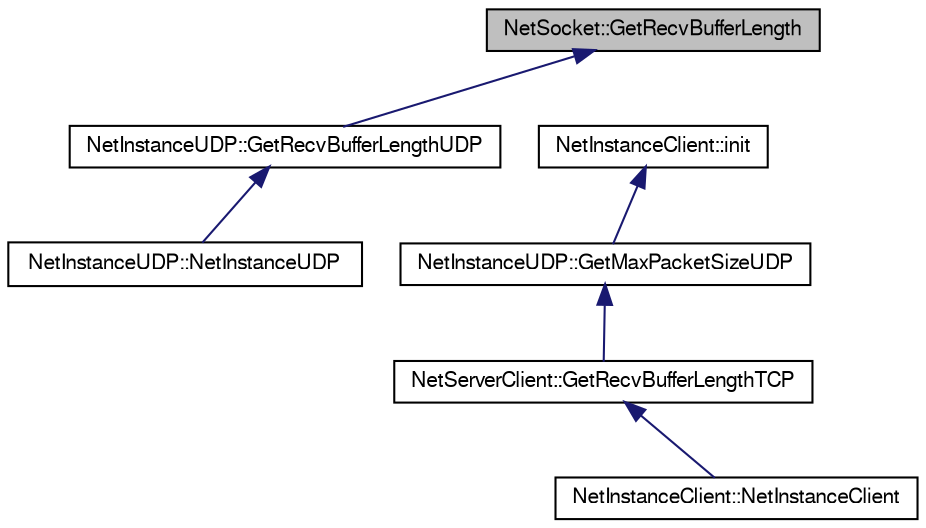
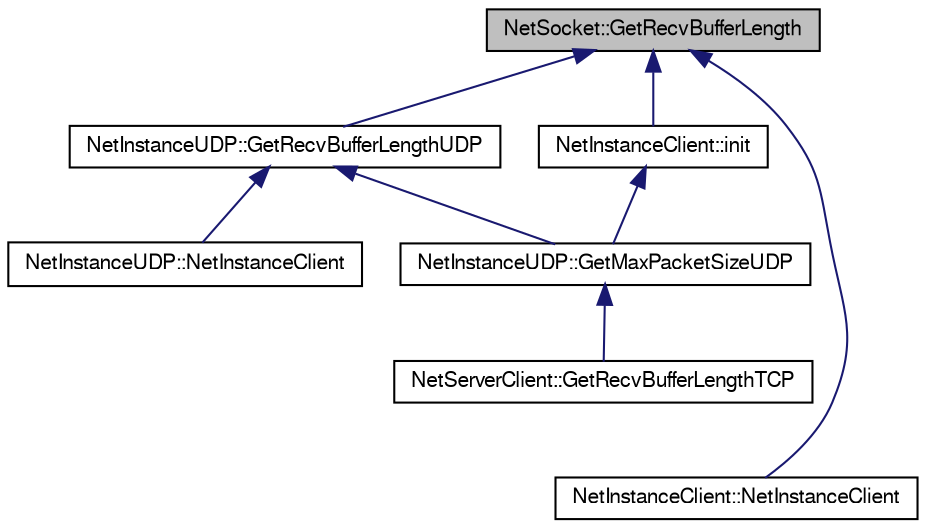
none -> (653, 99)
none -> (455, 209)
(185, 264) -> (185, 264)
(678, 447) -> (834, 261)
